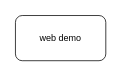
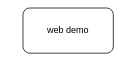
(60, 38) -> (68, 30)
